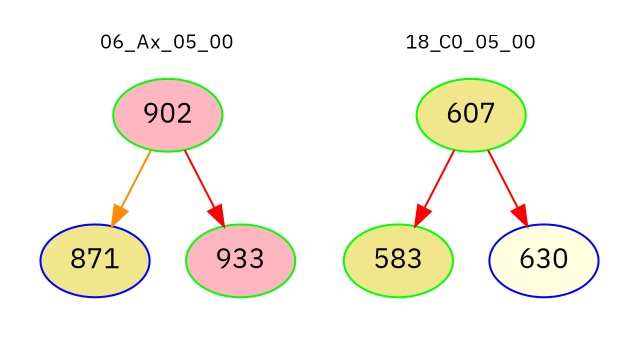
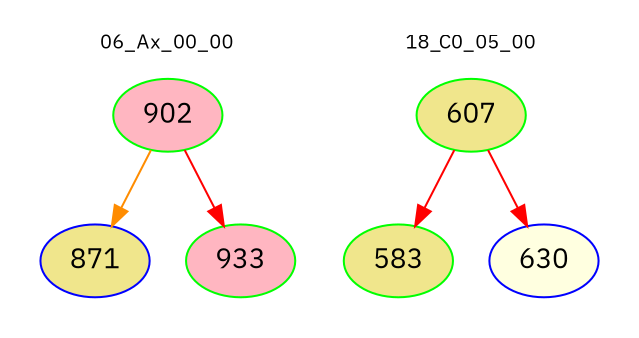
(168, 43) -> (168, 43)
